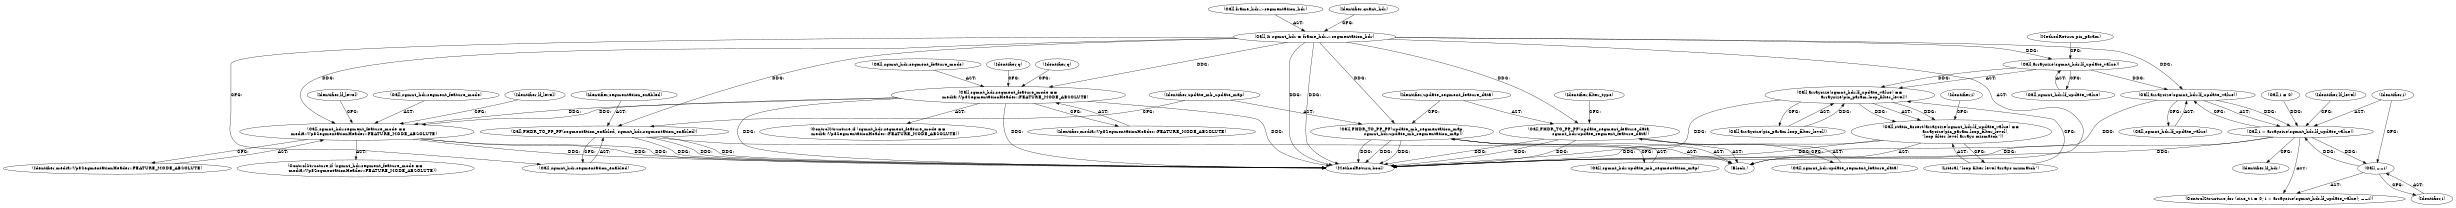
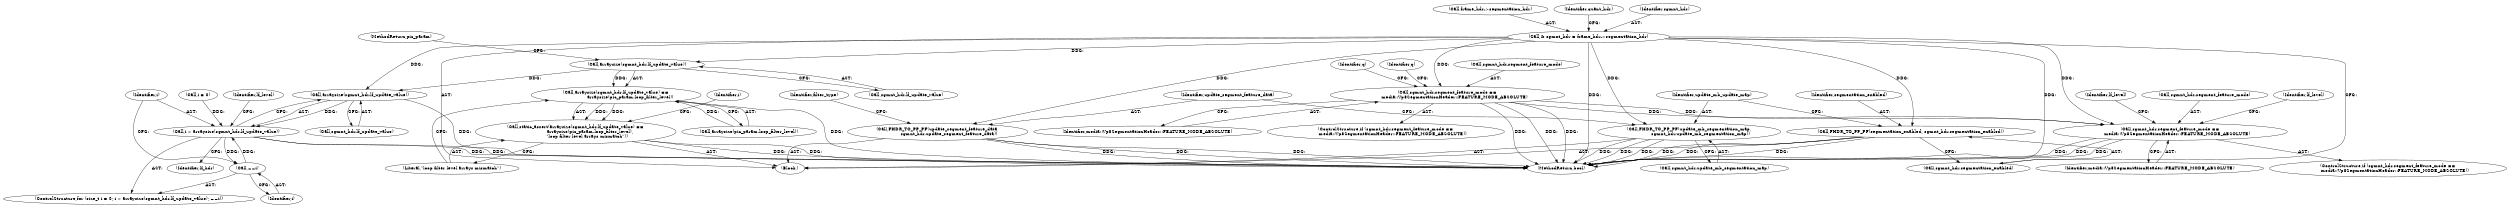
none -> (1665, 9)
(1845, 168) -> none
